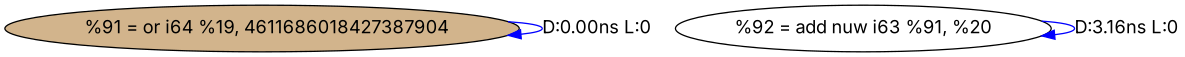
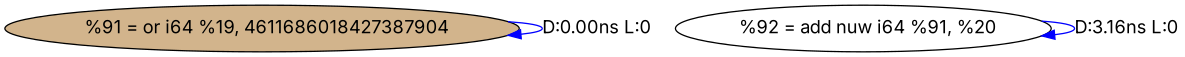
(863, 29) -> (863, 29)
